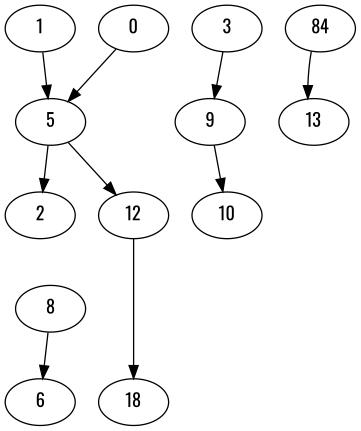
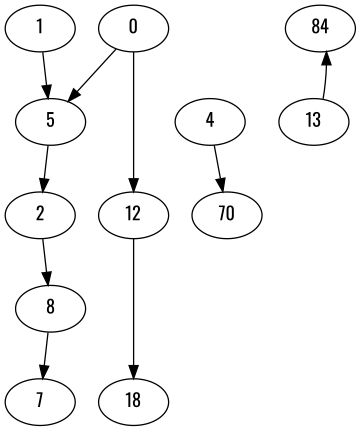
(227, 29) -> none
(309, 68) -> (325, 82)
(210, 122) -> (210, 122)
(88, 164) -> (134, 115)
(227, 215) -> (227, 215)
none -> (45, 256)
(40, 402) -> (40, 402)
